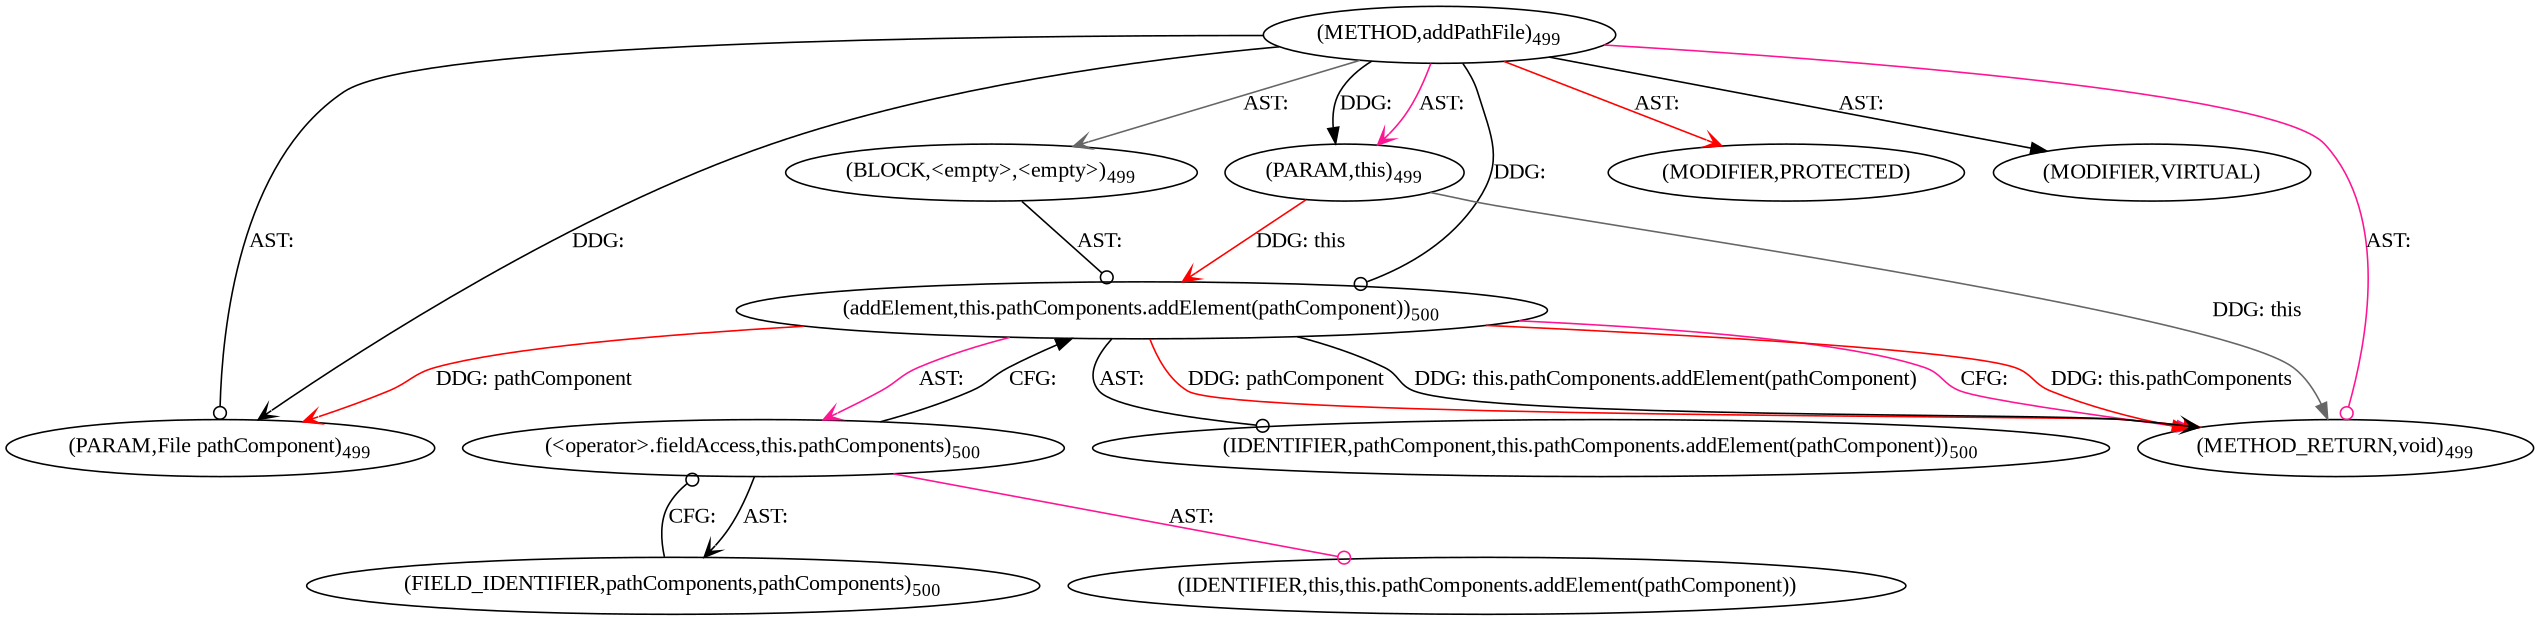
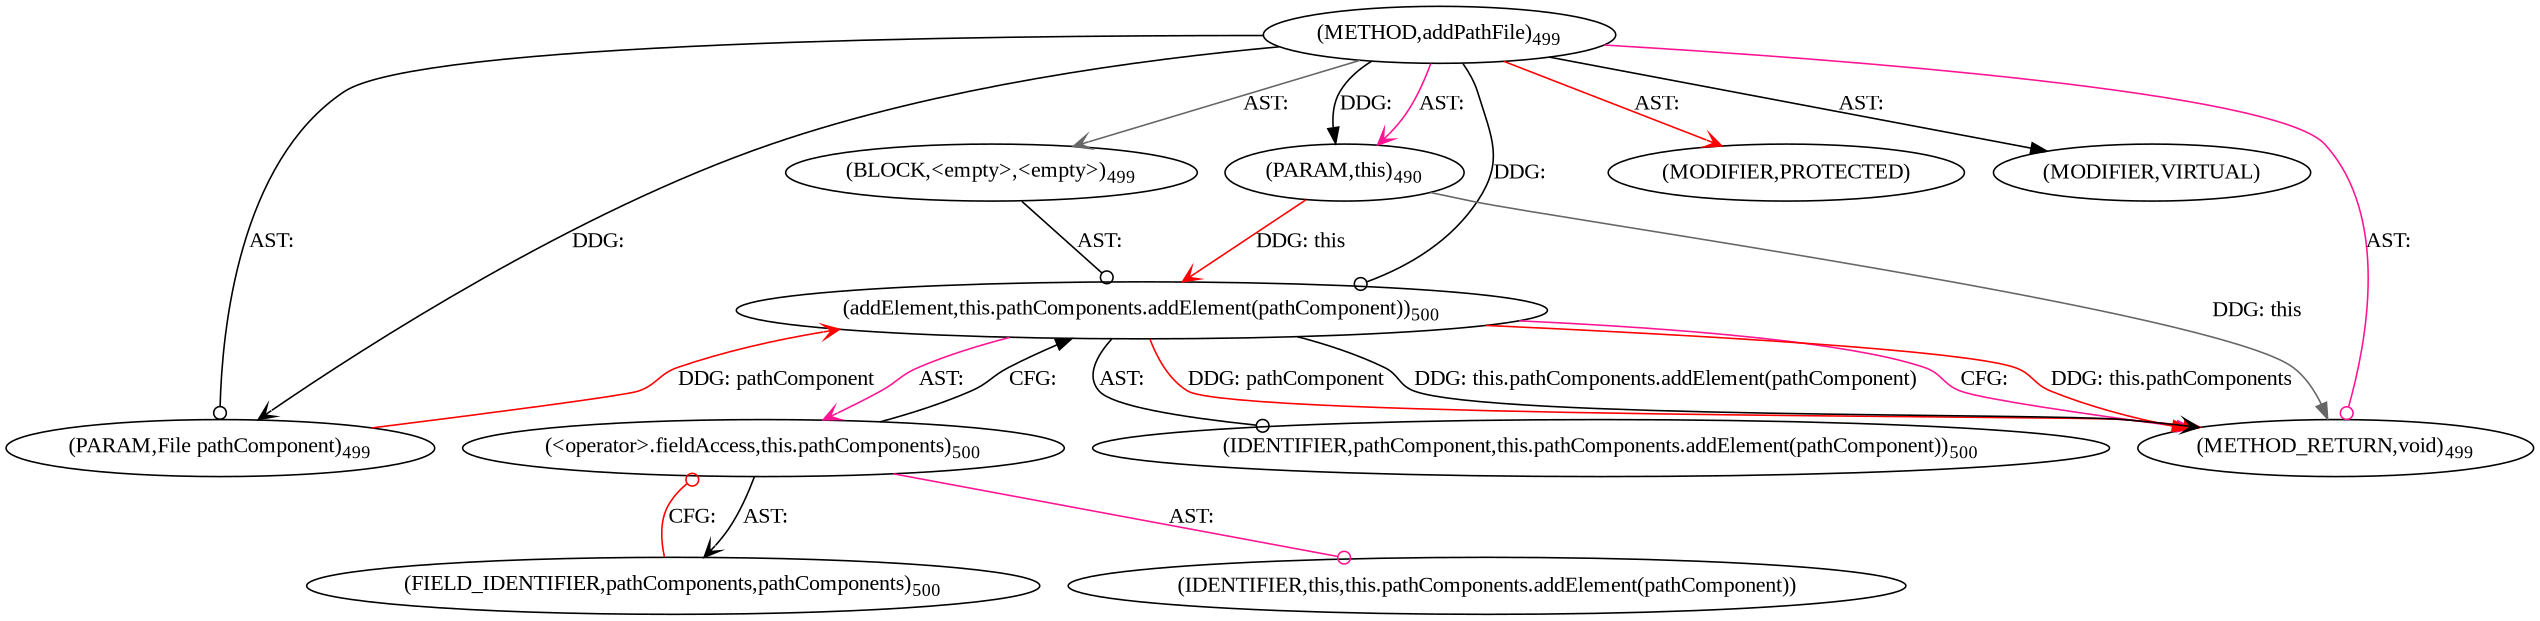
(1409, 170) -> (1409, 170)
(556, 347) -> (602, 397)
(664, 517) -> (664, 517)
